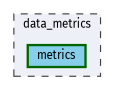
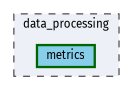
(57, 25) -> (66, 25)
